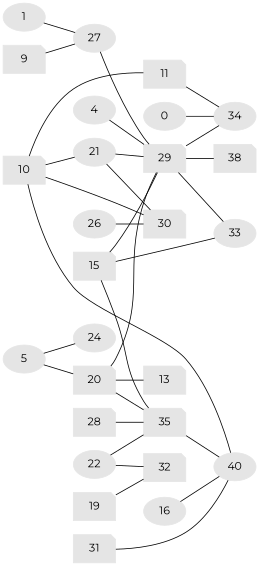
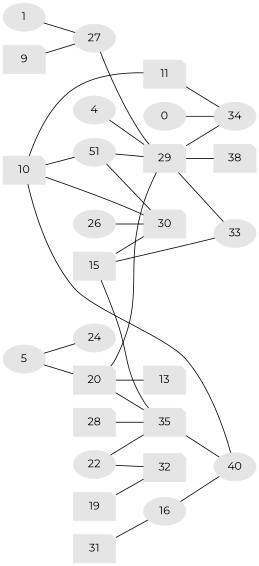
(94, 152) -> (94, 152)
(133, 218) -> (130, 245)
(184, 533) -> (132, 529)
